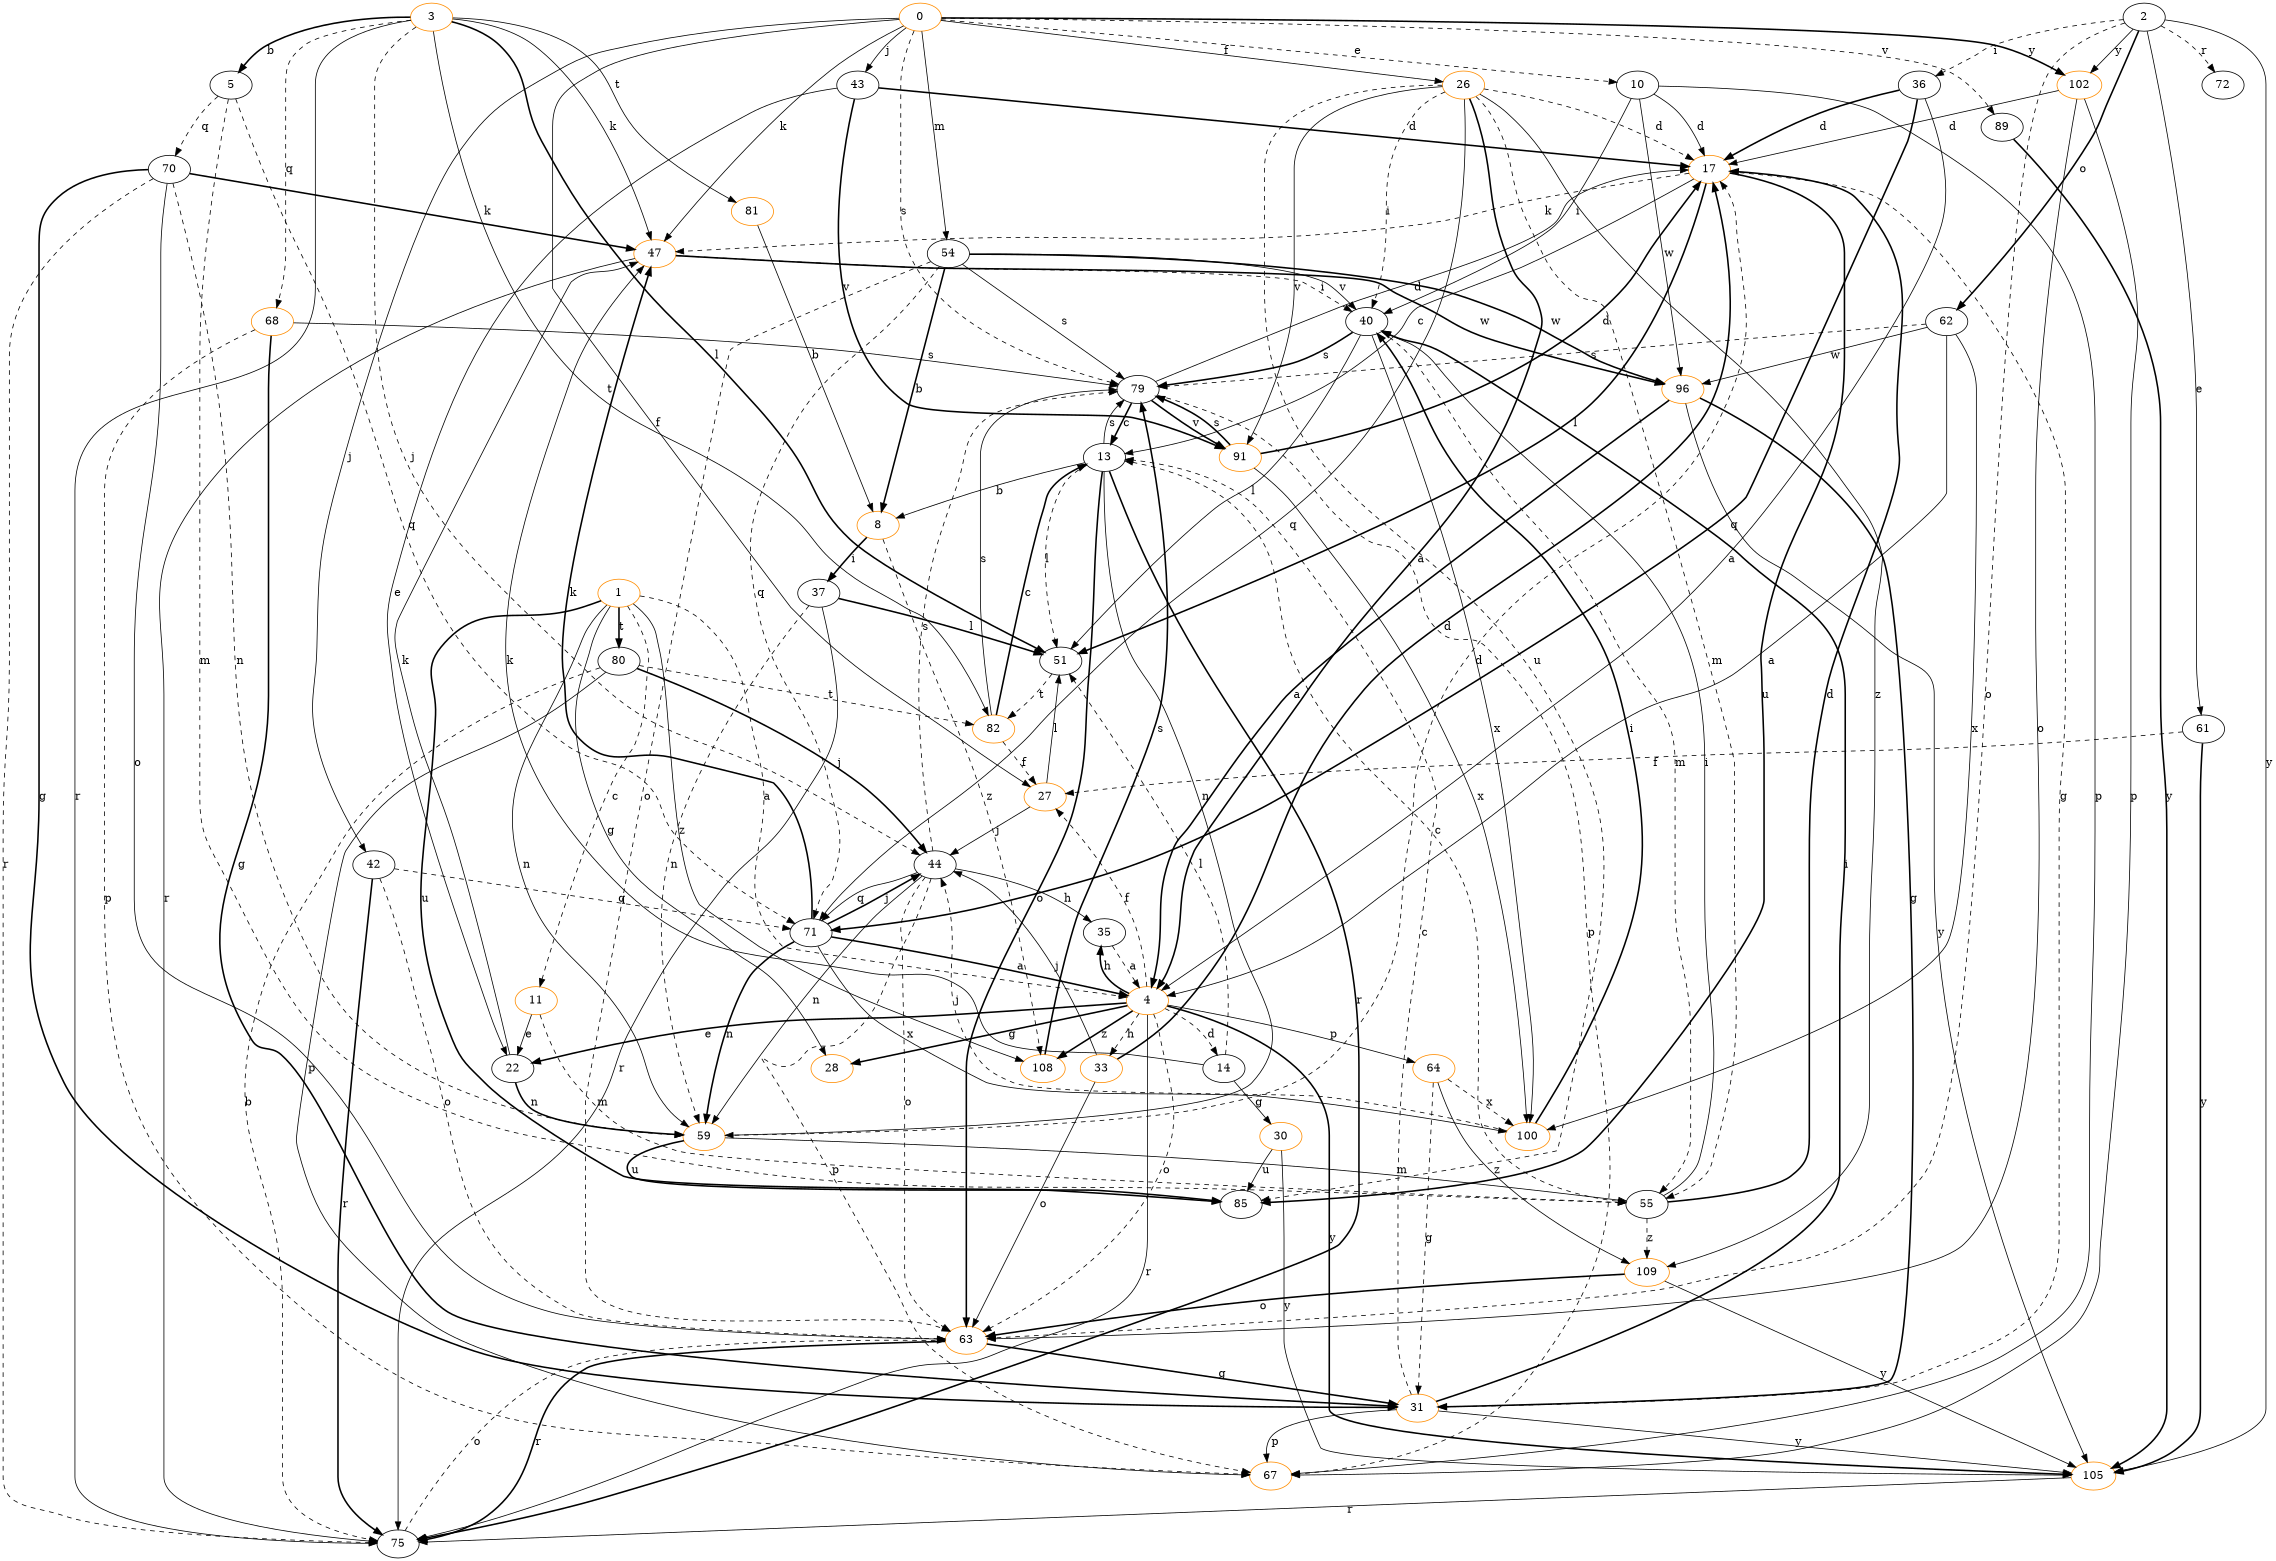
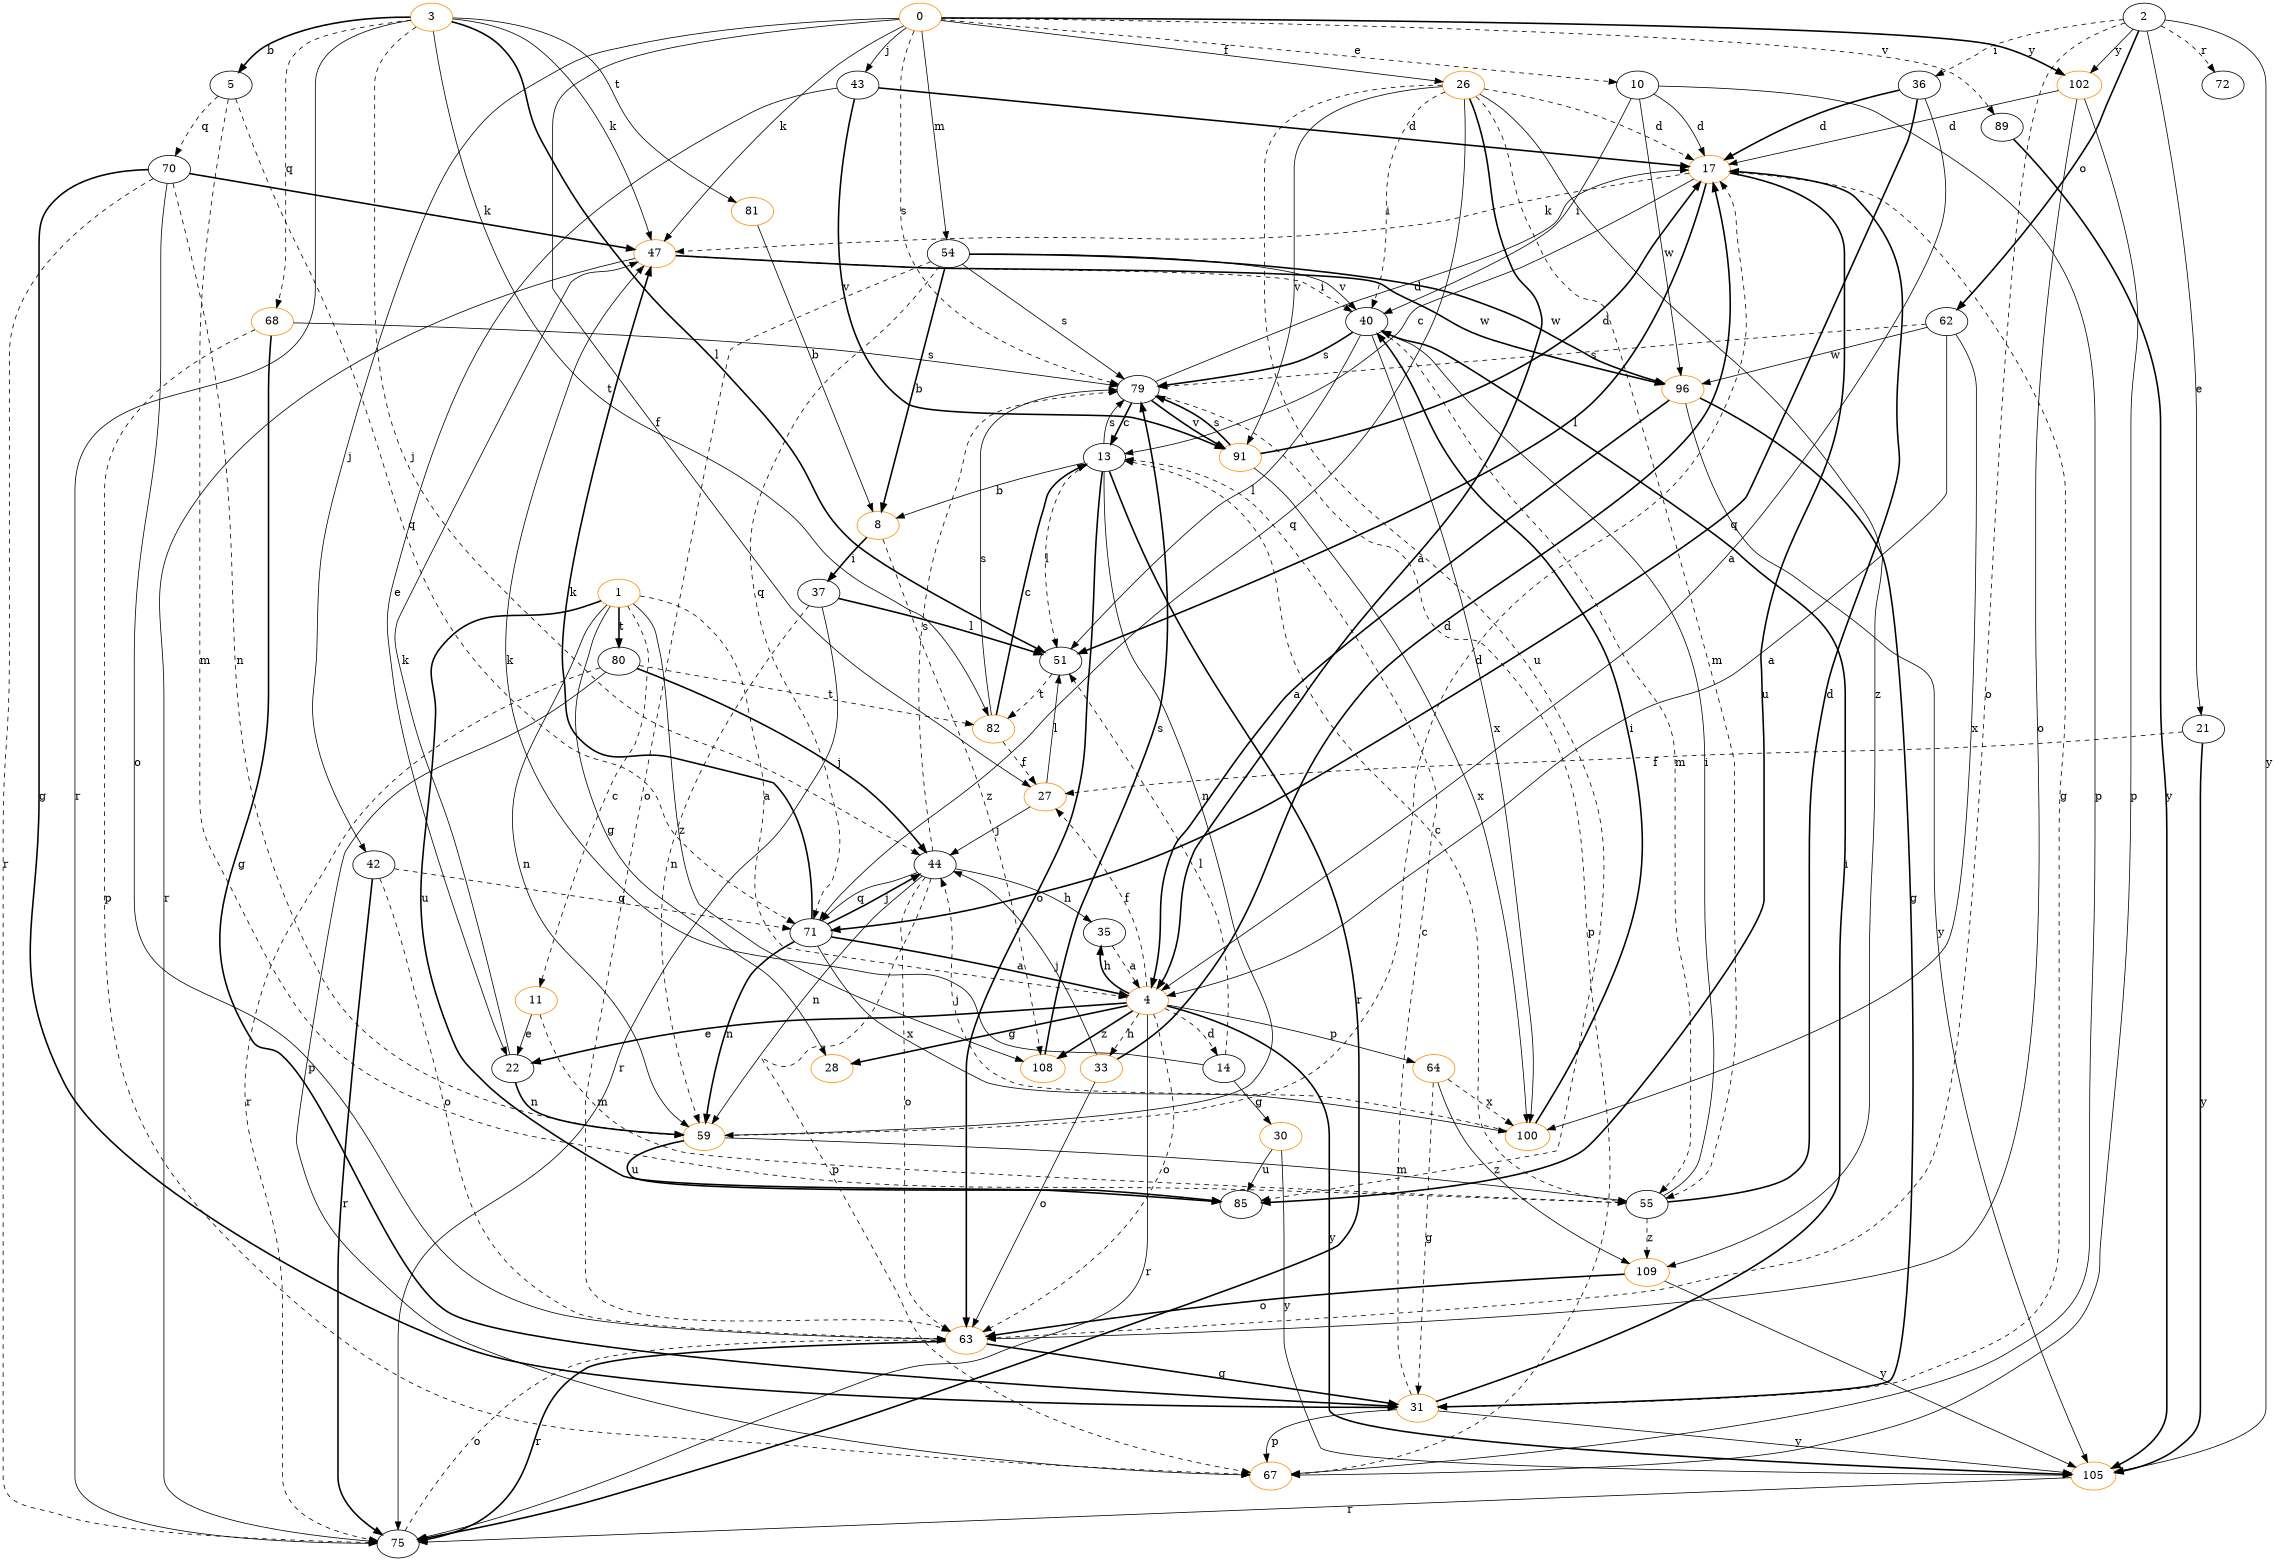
(2204, 729) -> (2204, 729)
(249, 1103) -> (249, 1103)
